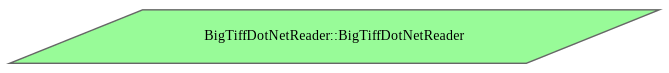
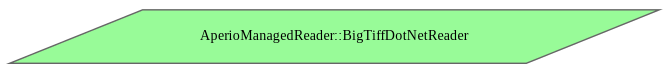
(334, 37) -> (334, 37)
